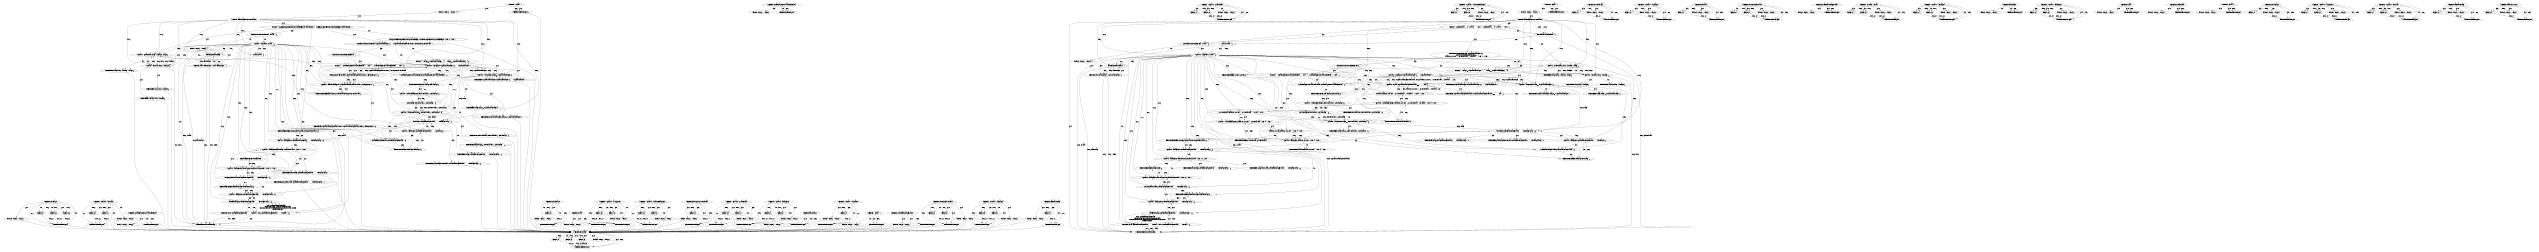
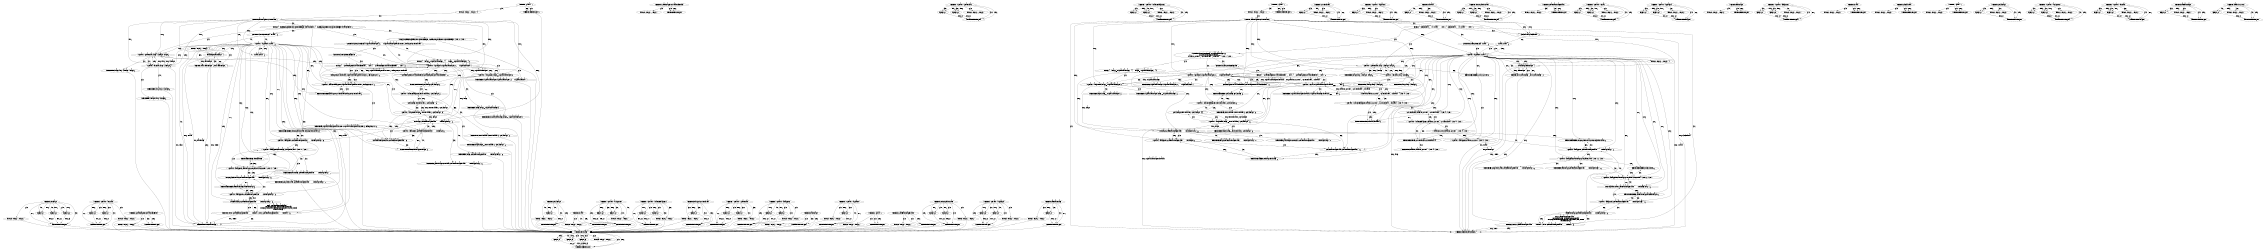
(1298, 135) -> none
(1304, 145) -> (1420, 145)
